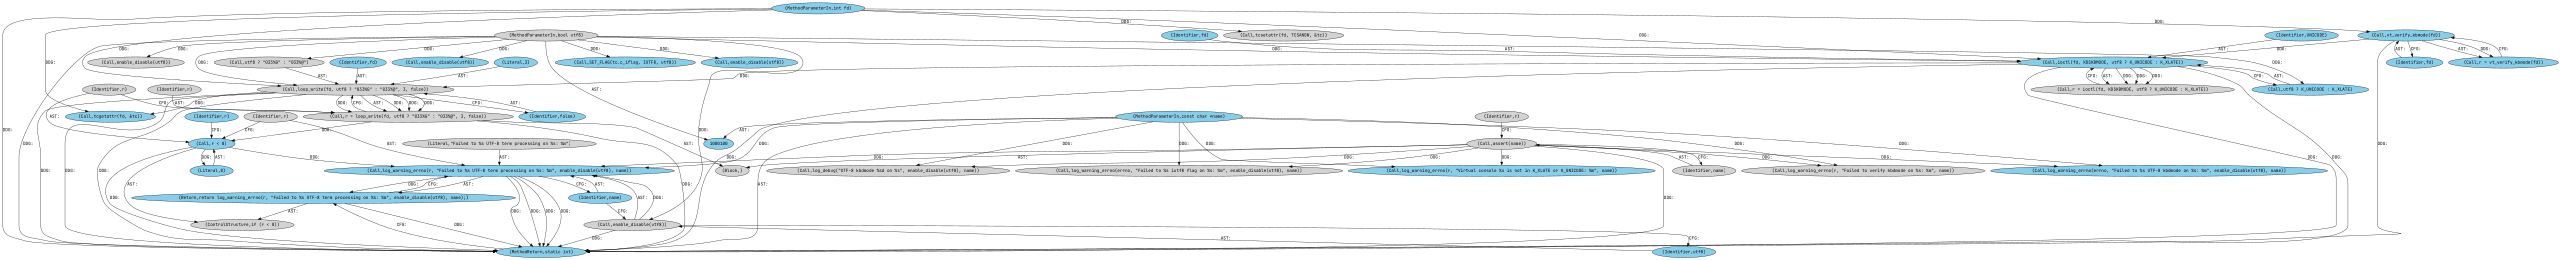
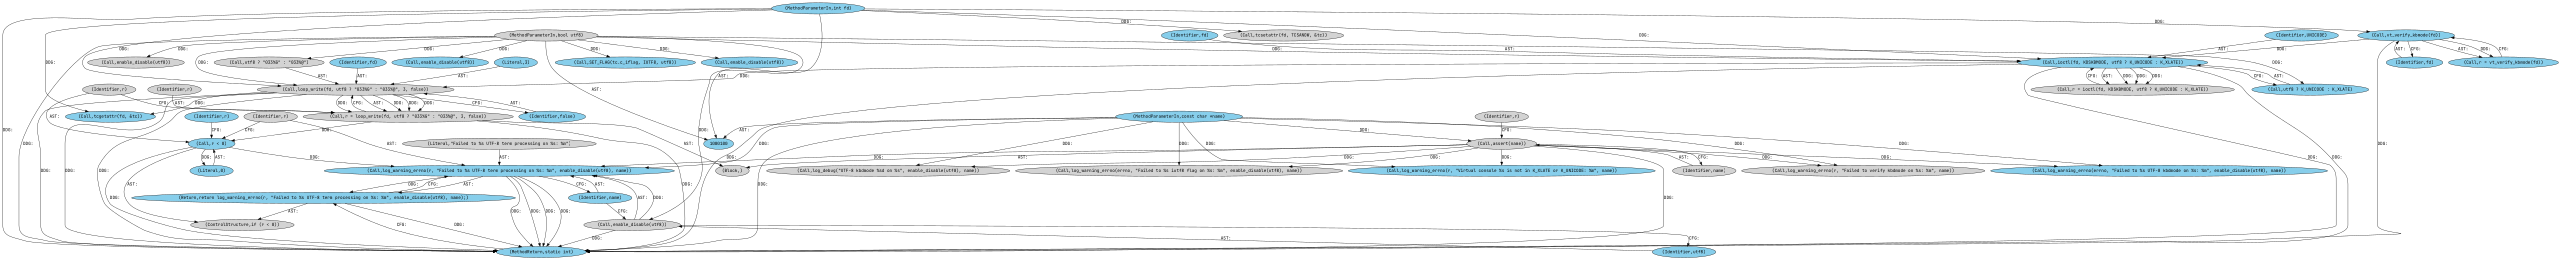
none -> (761, 70)
none -> (1346, 131)
(764, 184) -> (764, 184)
